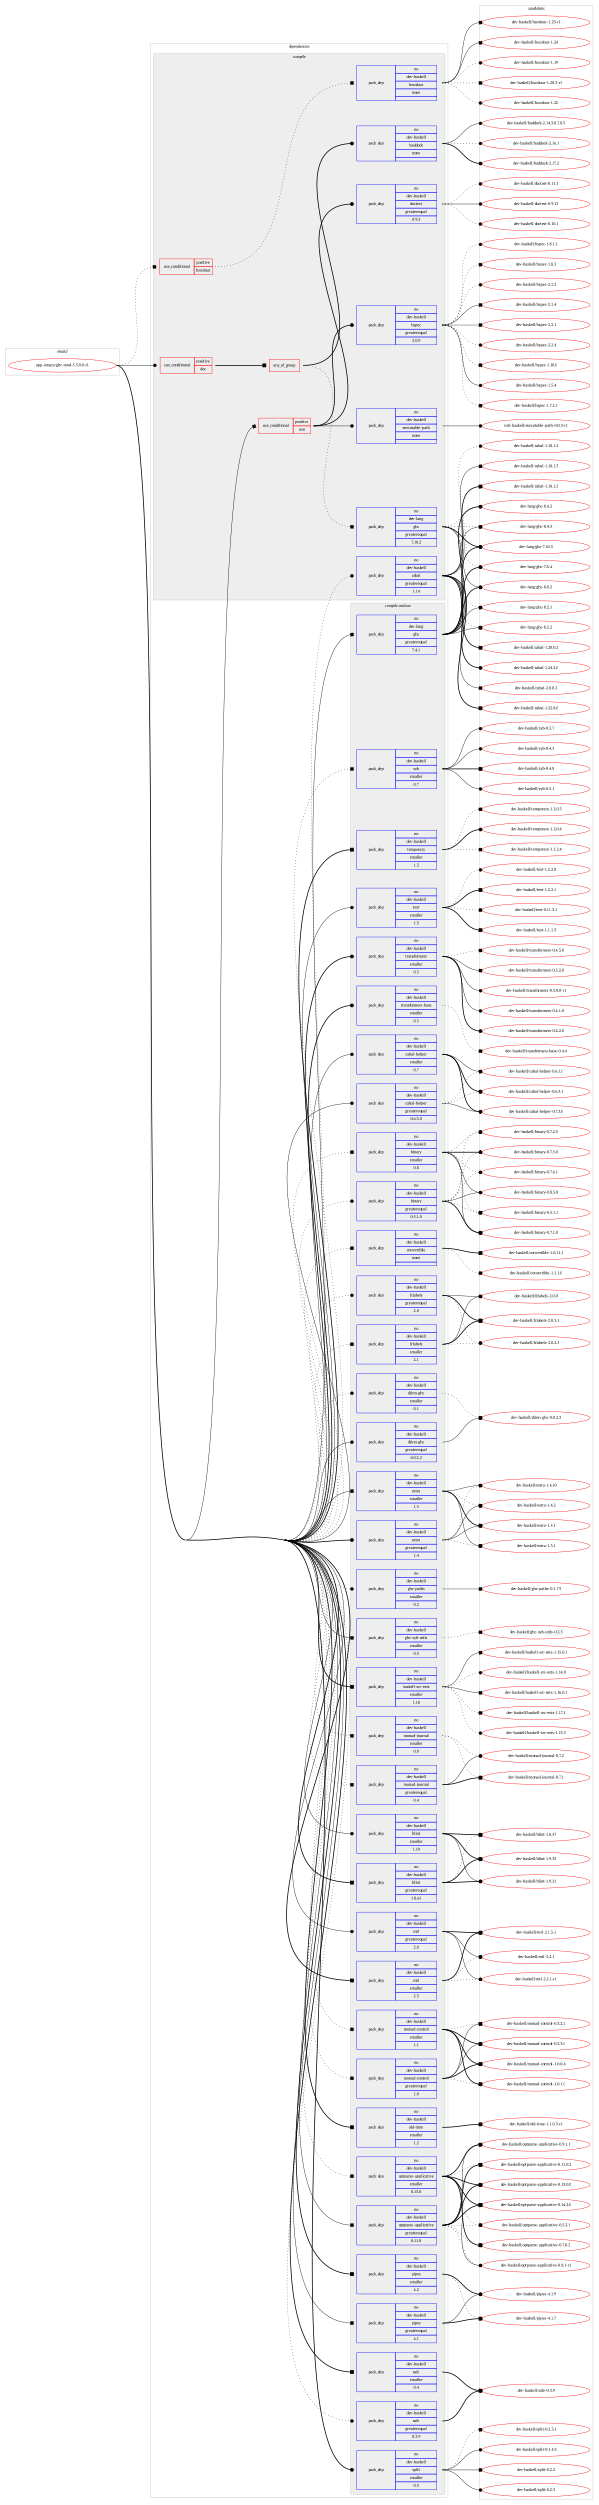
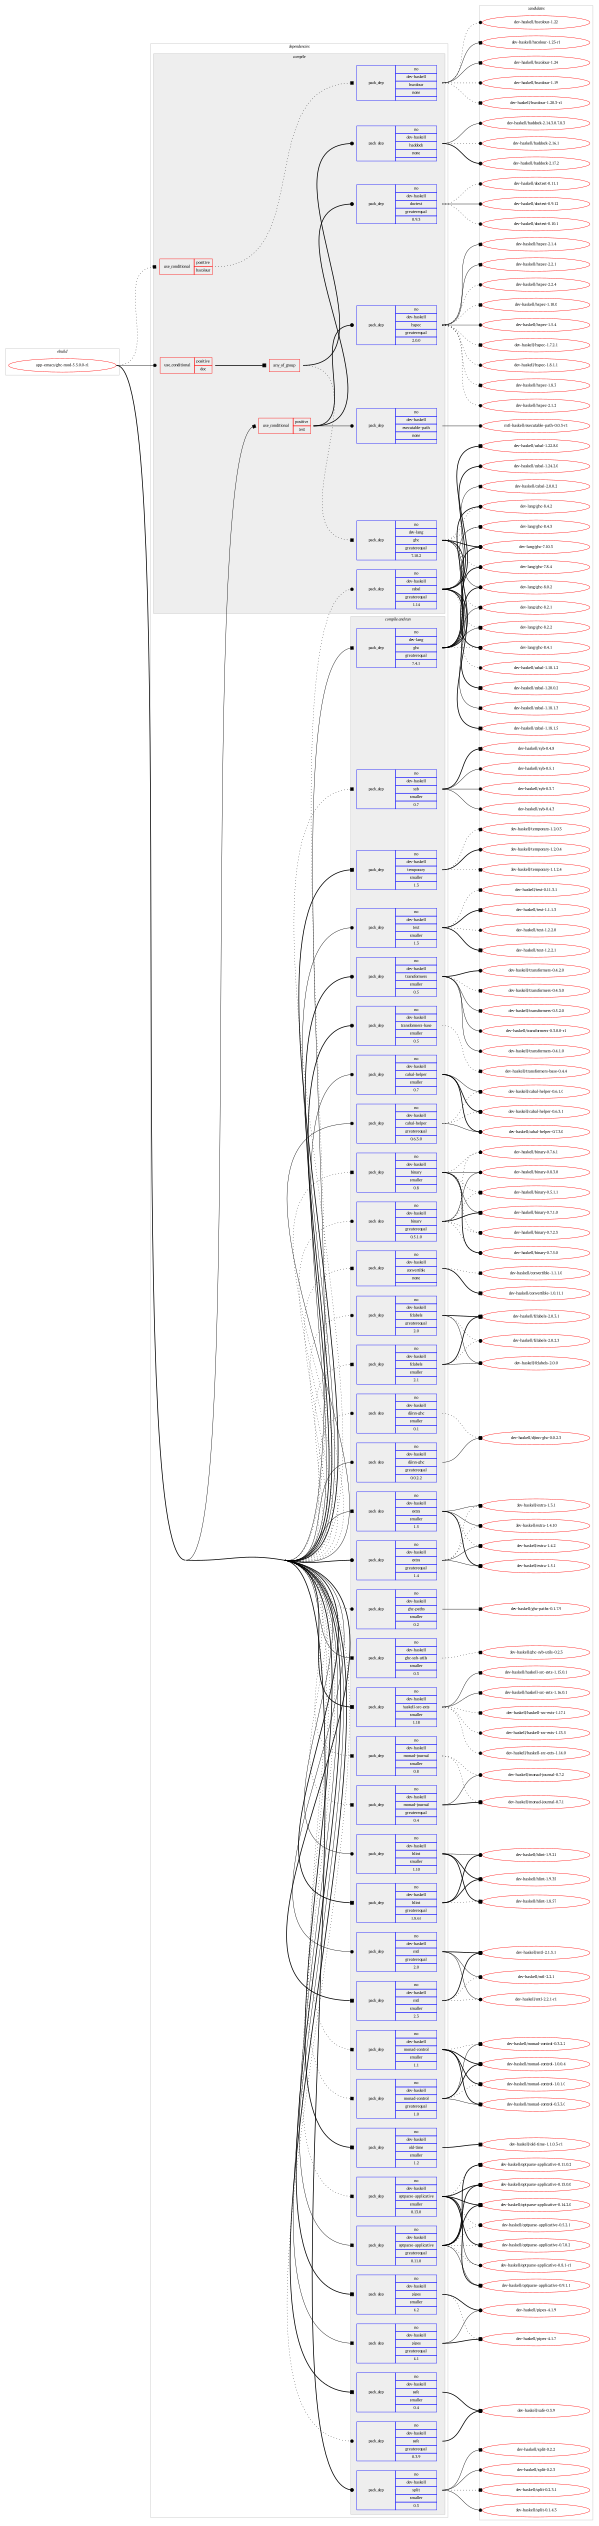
none -> (536, 648)
